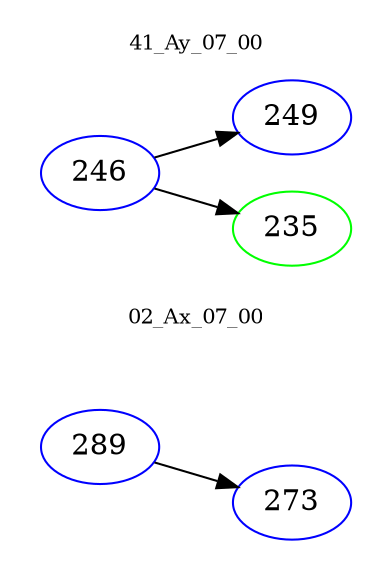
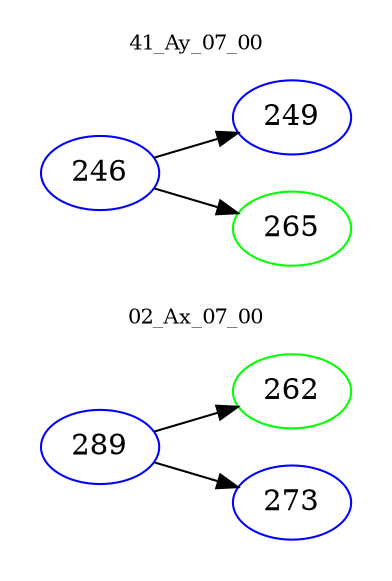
(292, 229) -> (292, 229)
none -> (292, 391)
